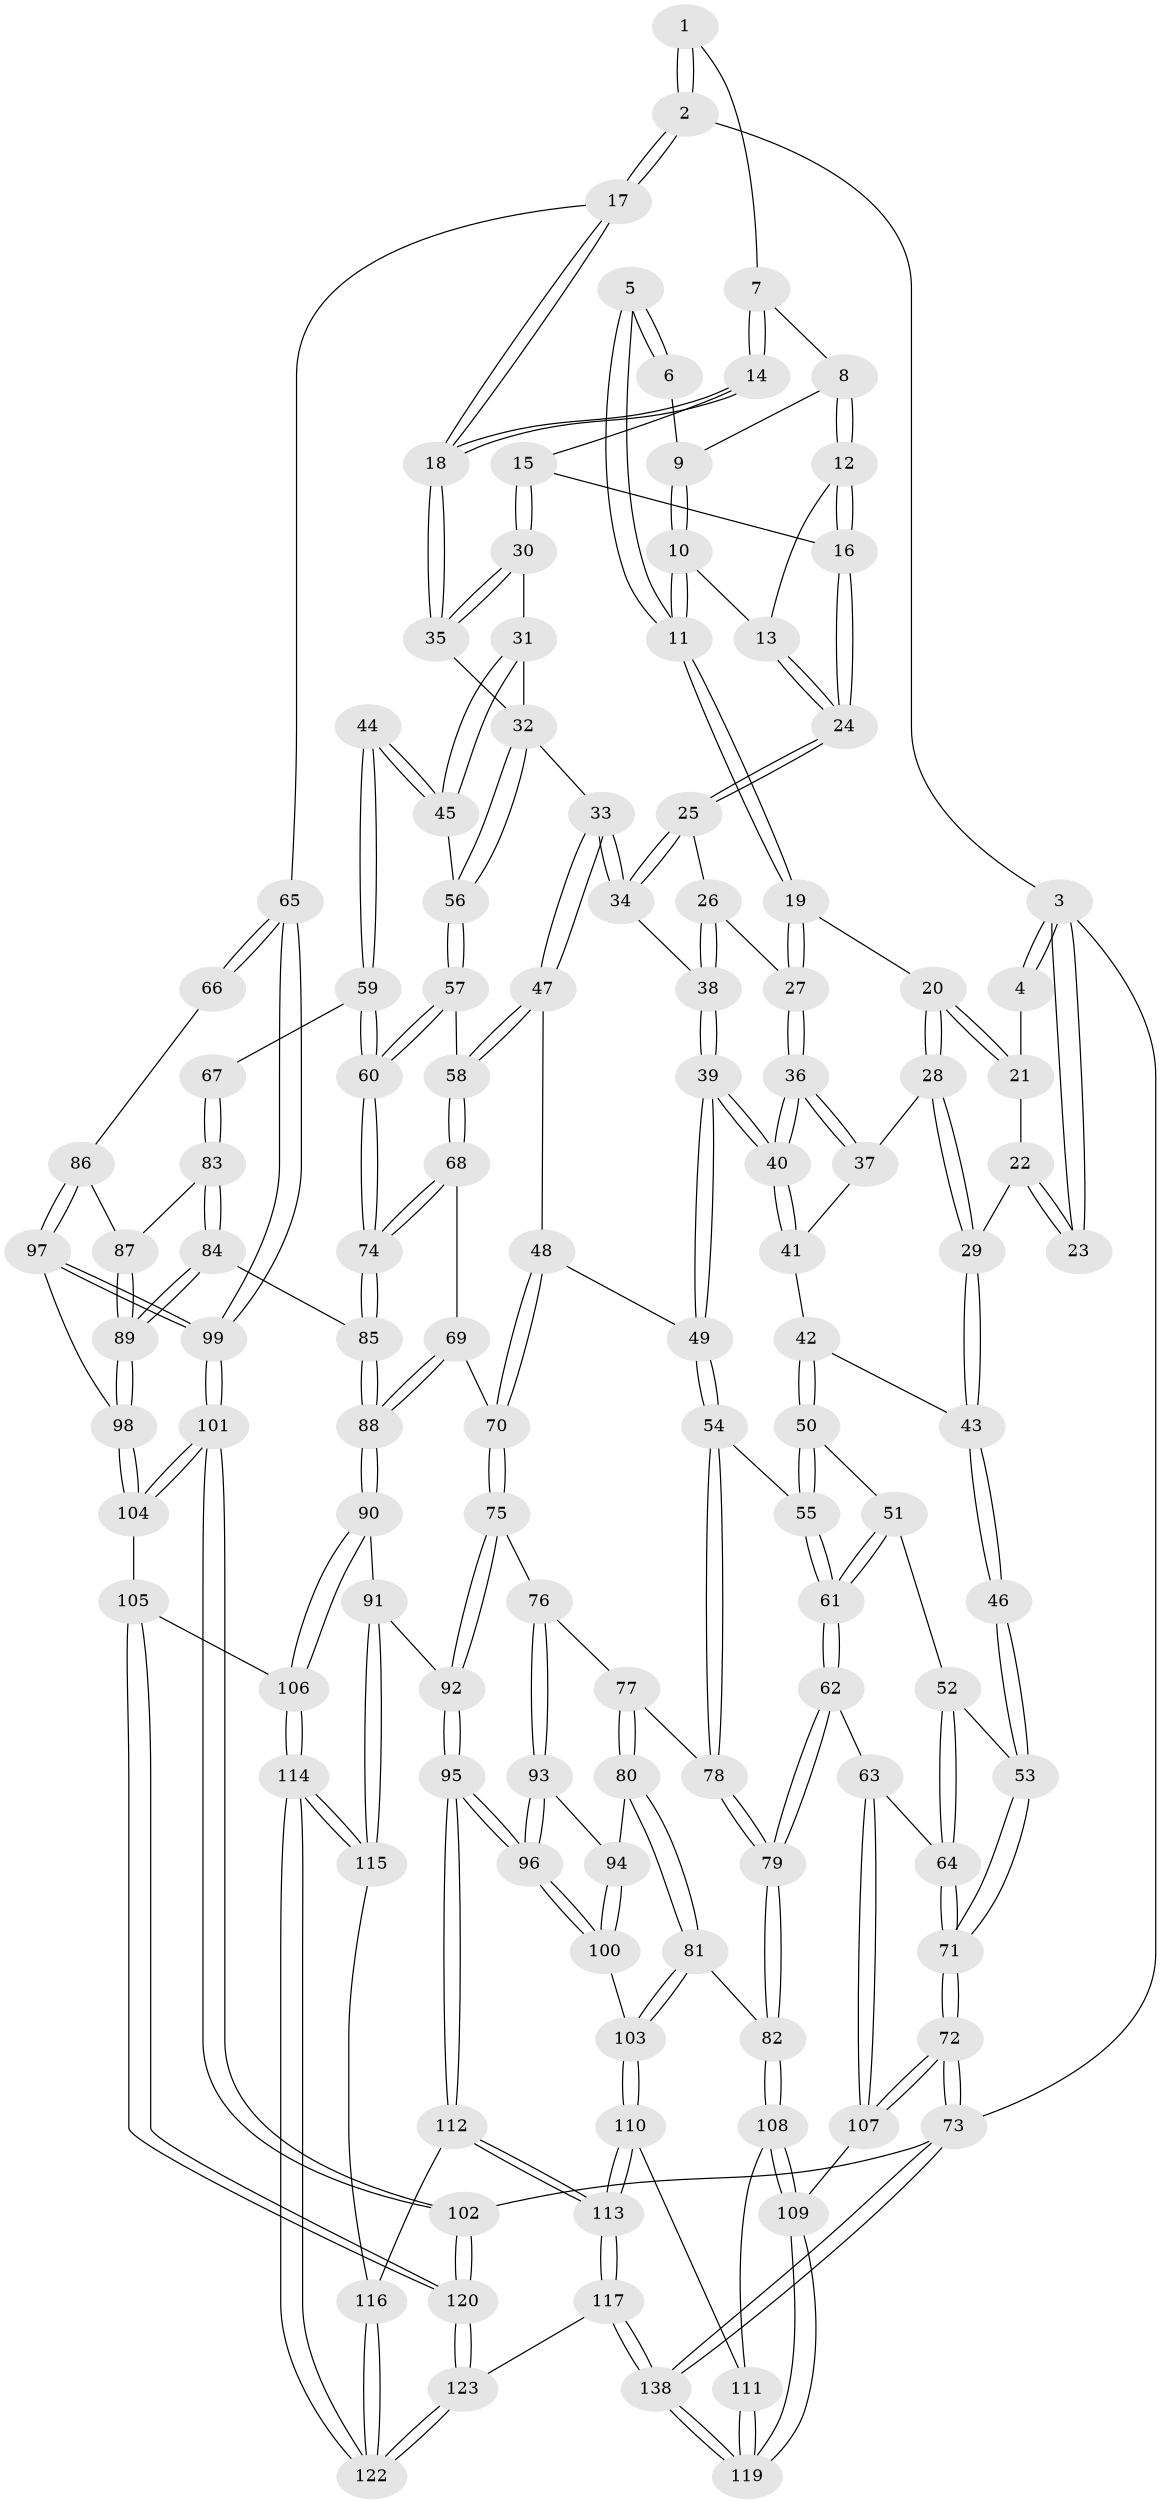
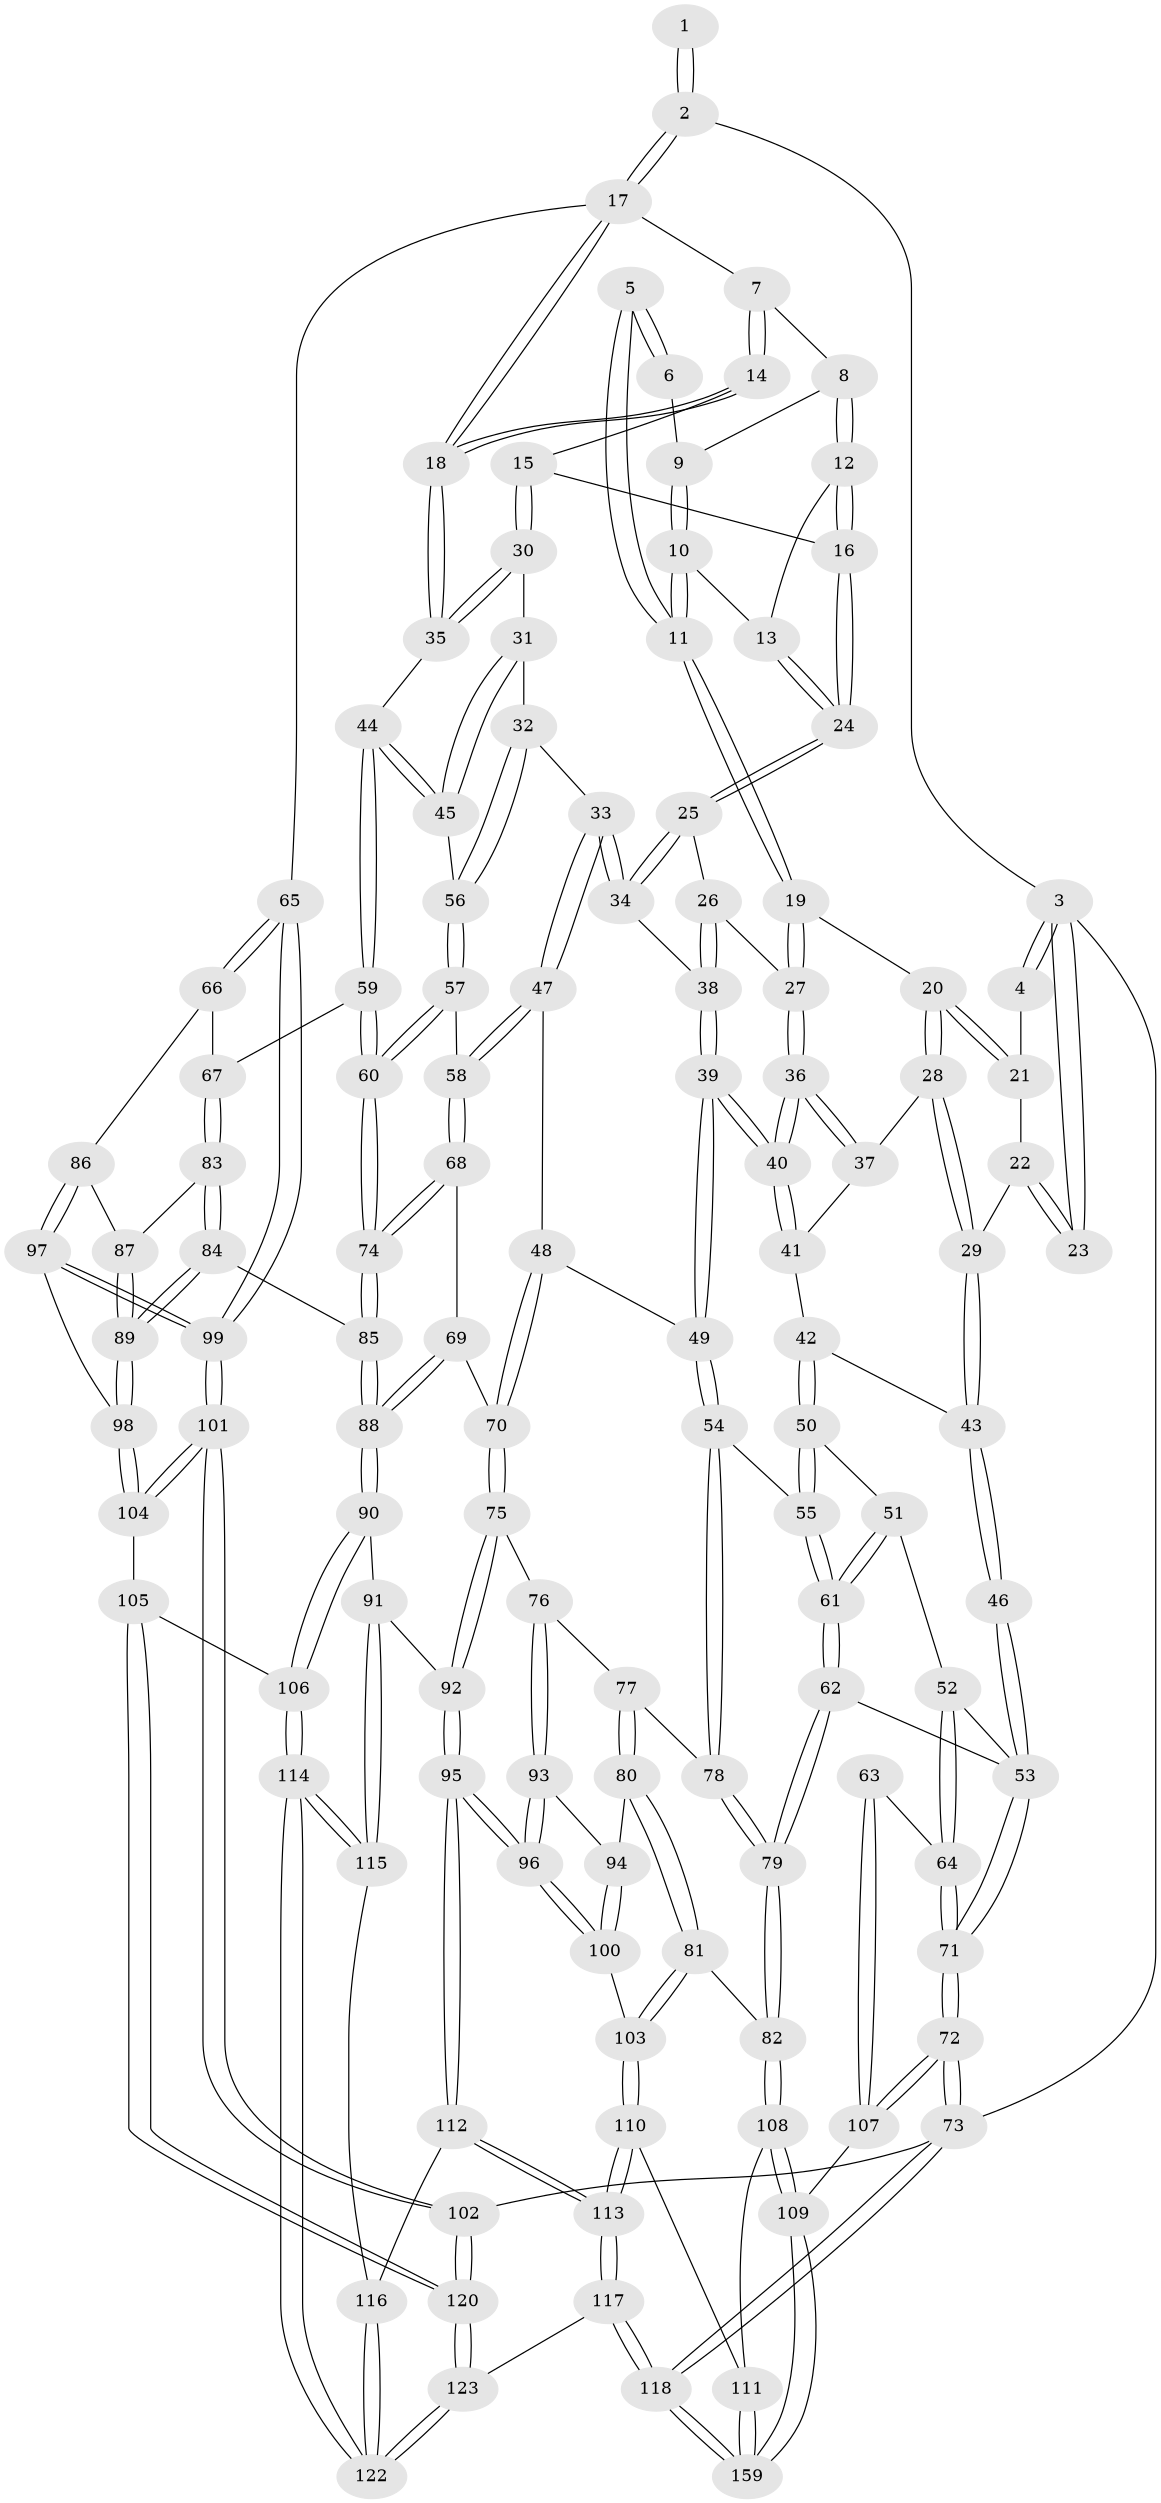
(746, 152) -> (688, 245)
(475, 678) -> (402, 683)
none -> (213, 1033)
(851, 1733) -> (928, 1733)
(656, 2389) -> (656, 2389)
(747, 2477) -> (747, 2477)
